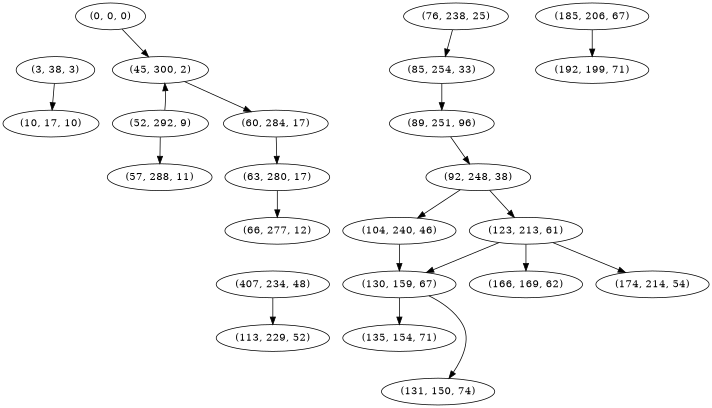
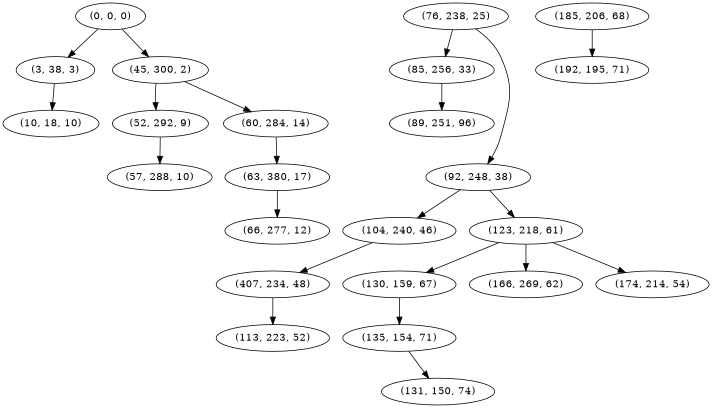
(592, 16) -> (592, 16)
none -> (86, 40)
(442, 70) -> (442, 70)
(592, 70) -> (592, 70)
(165, 100) -> (155, 93)
(51, 124) -> (51, 124)
(276, 124) -> (276, 124)
(458, 147) -> (510, 89)
(160, 177) -> (160, 177)
(277, 177) -> (277, 177)
(526, 231) -> (526, 231)
(399, 254) -> (339, 256)
(526, 284) -> (526, 284)
(464, 327) -> (417, 362)
(273, 338) -> (273, 338)
